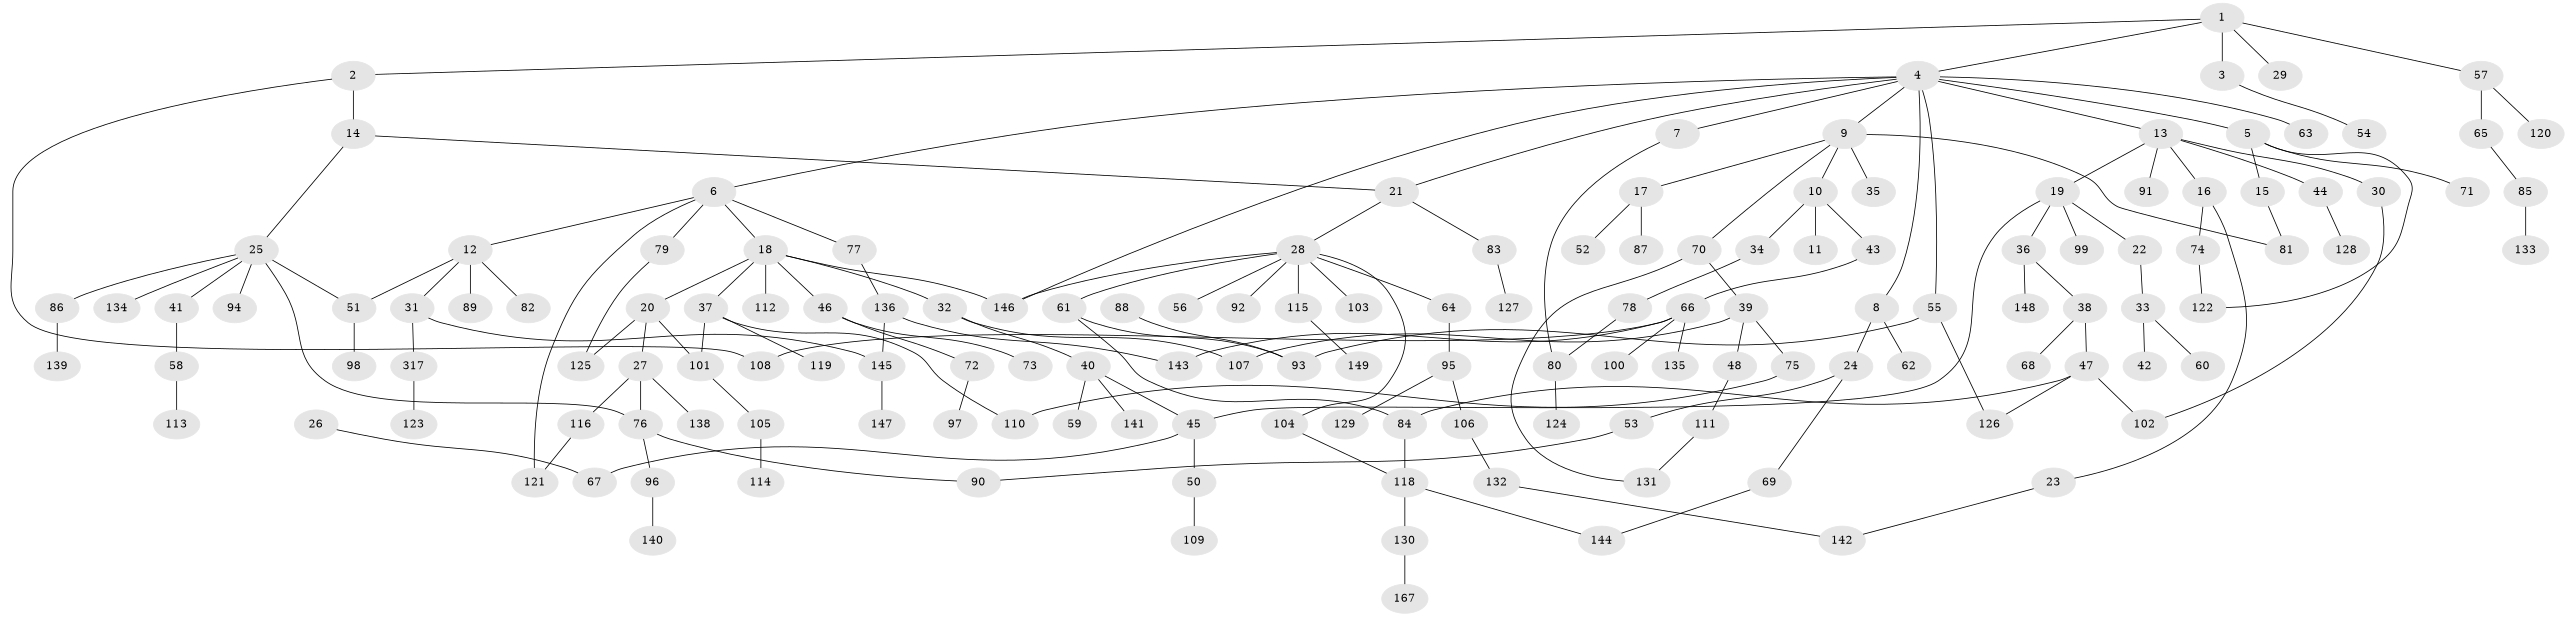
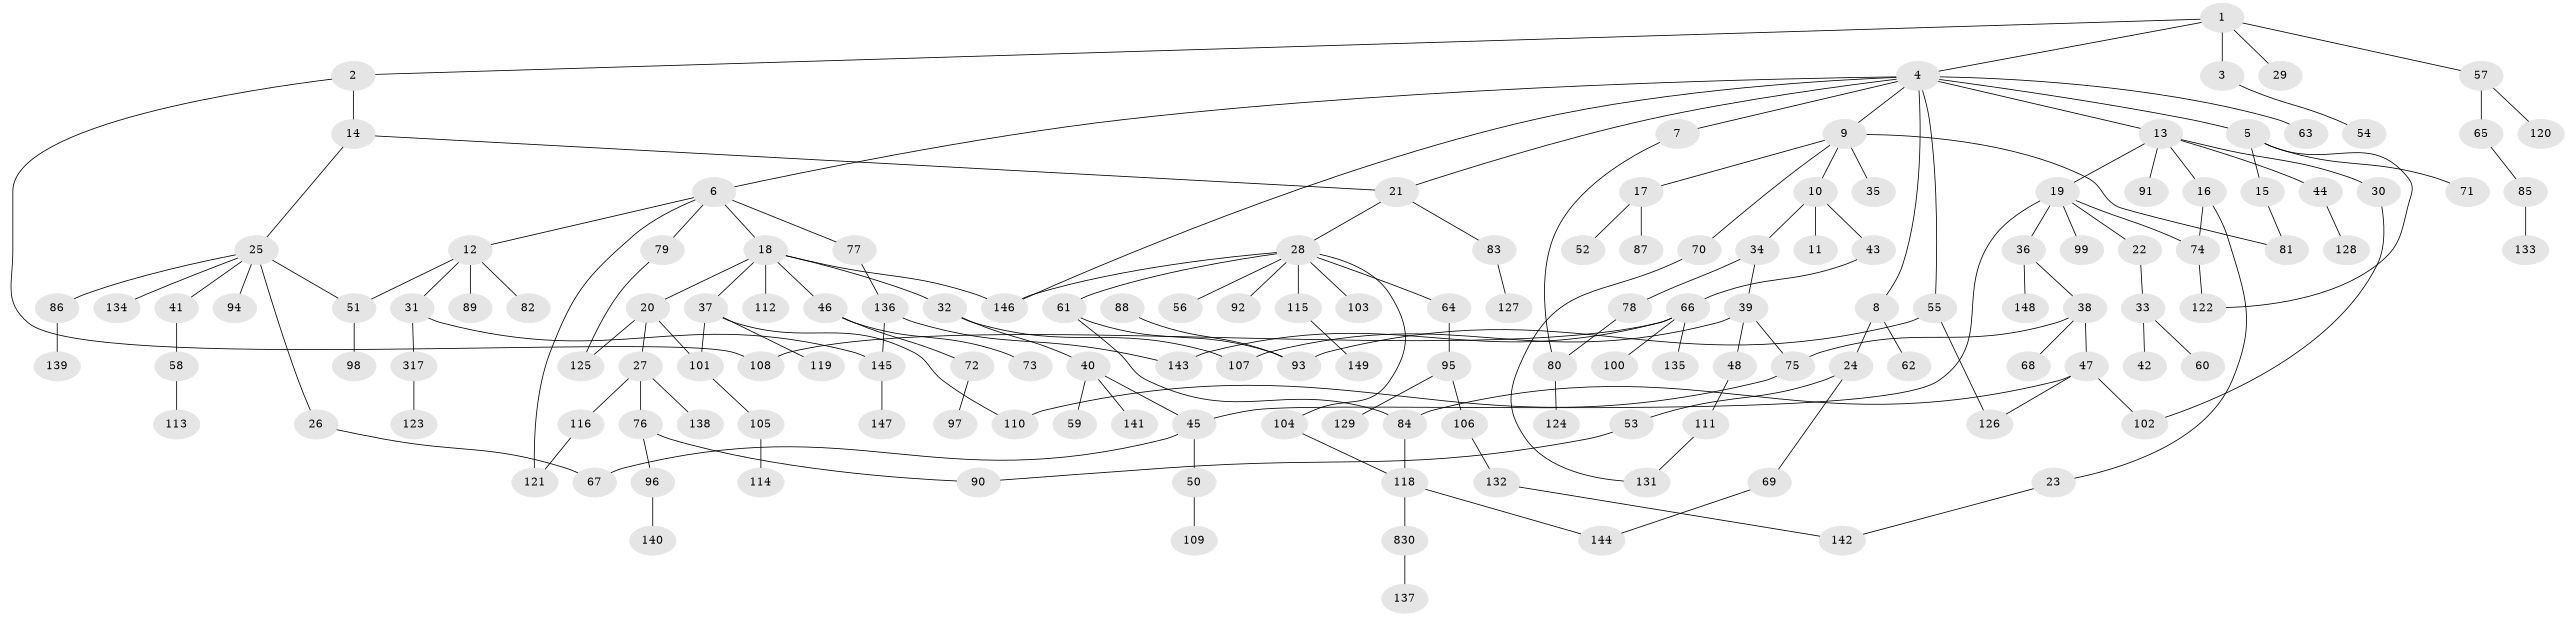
none -> (2129, 220)
(1723, 279) -> (1752, 278)
none -> (1939, 337)
(407, 401) -> (284, 338)
(1405, 541) -> (1405, 541)
(1405, 599) -> (1405, 599)
